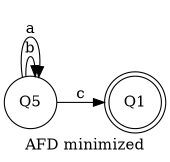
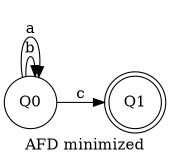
(31, 102) -> (31, 102)
